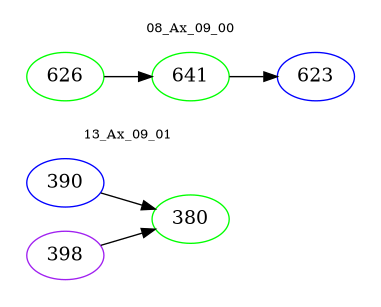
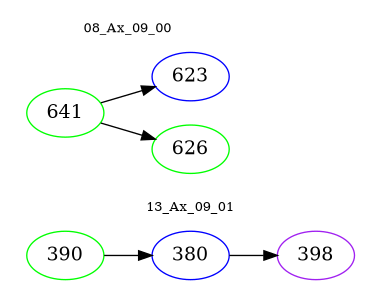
(121, 77) -> (121, 129)
(65, 183) -> (65, 255)
(191, 219) -> (191, 255)
(121, 239) -> (247, 255)
